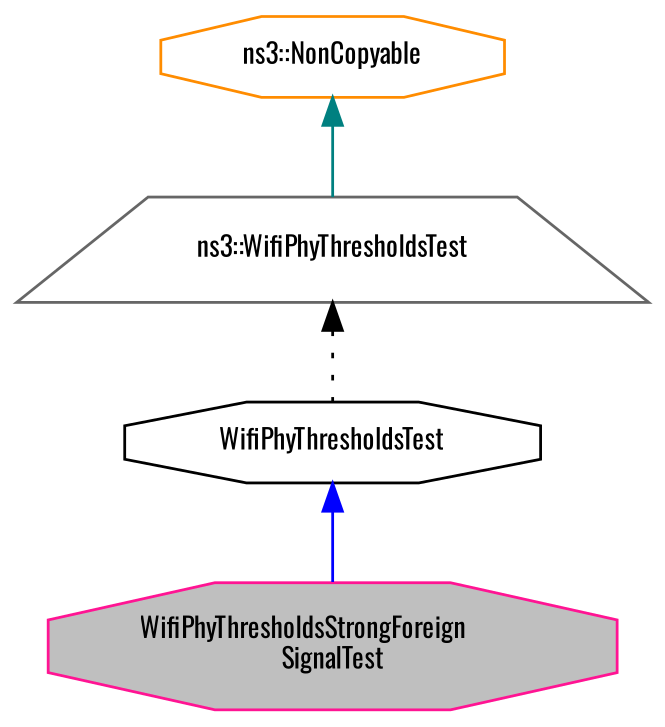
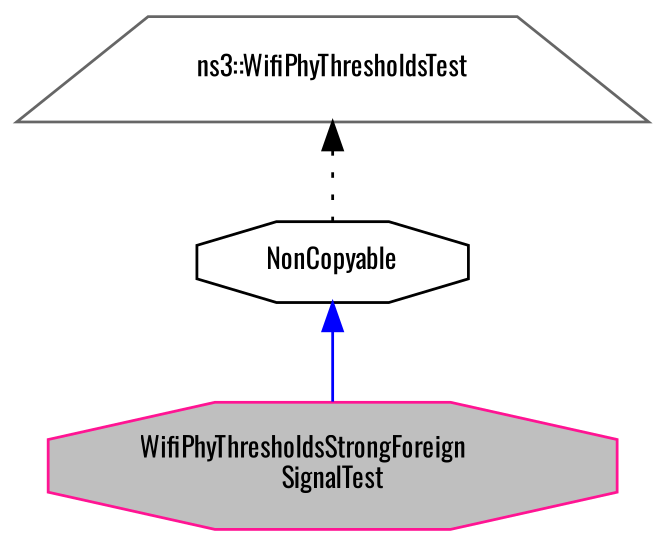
(333, 57) -> none
(333, 443) -> (333, 262)
